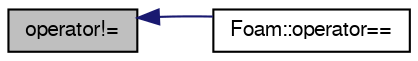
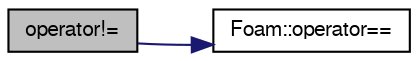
(186, 16) -> (165, 45)
